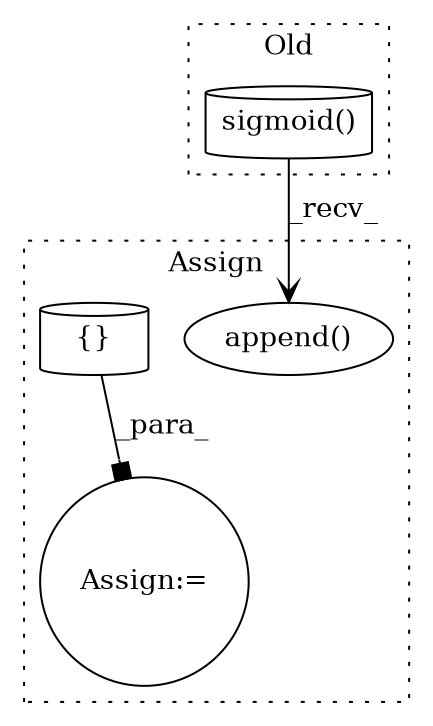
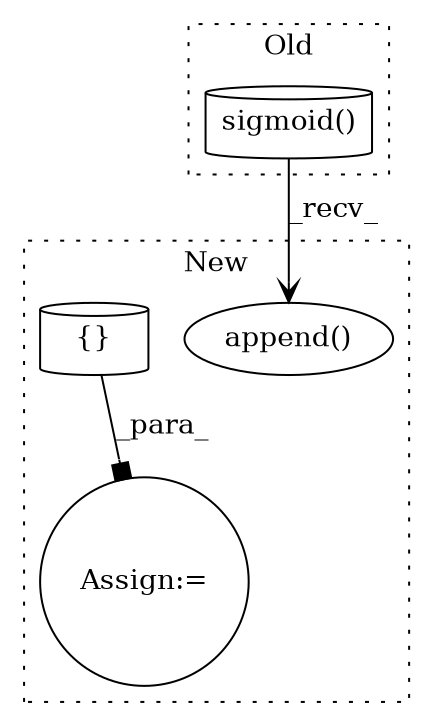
(217, 264) -> (217, 264)
